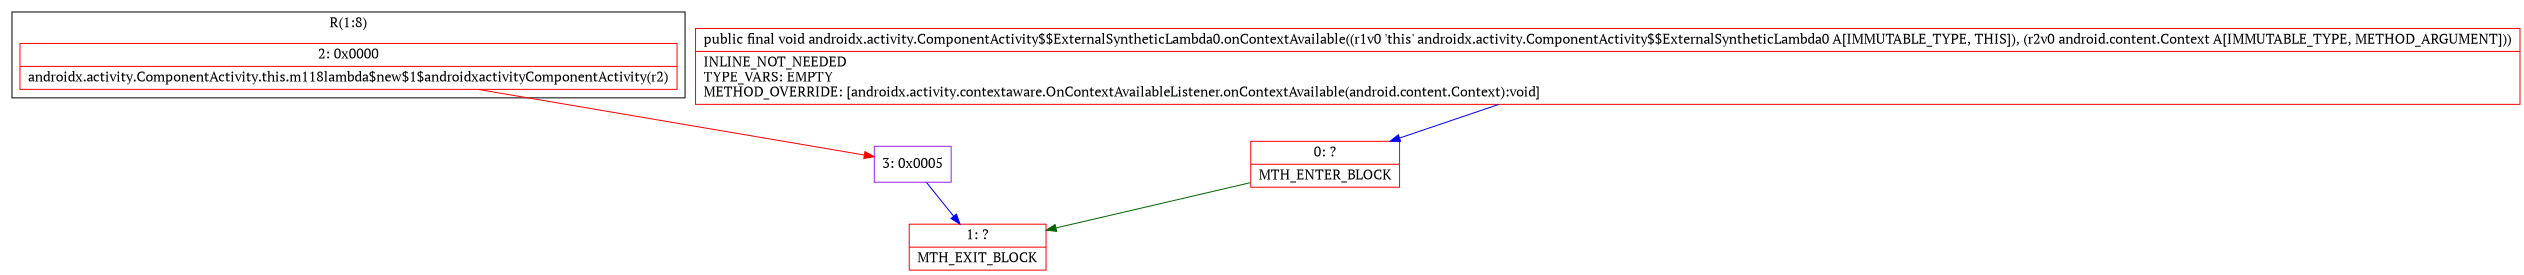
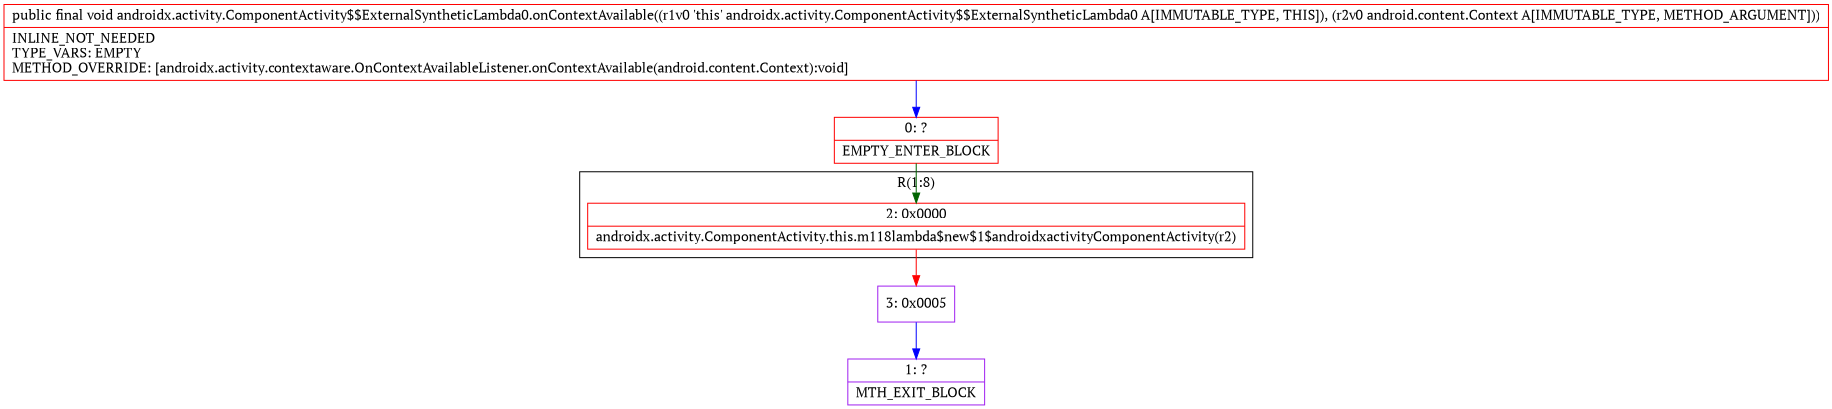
(1325, 175) -> (916, 151)
(1153, 205) -> (916, 178)
(978, 247) -> (916, 382)
